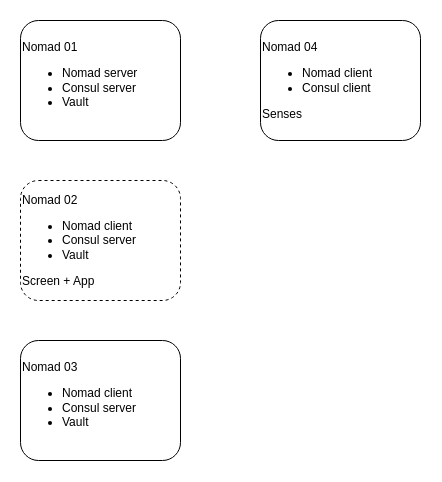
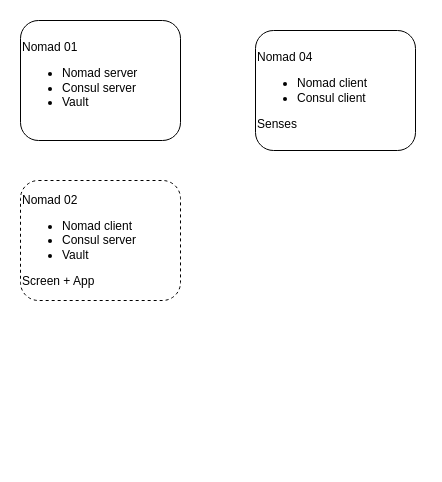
(341, 81) -> (336, 91)
(101, 401) -> none
